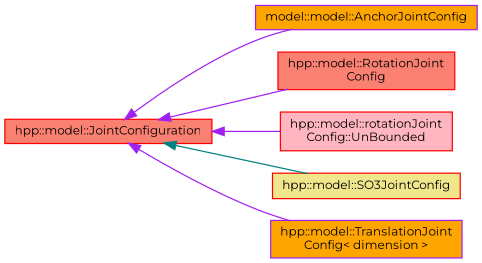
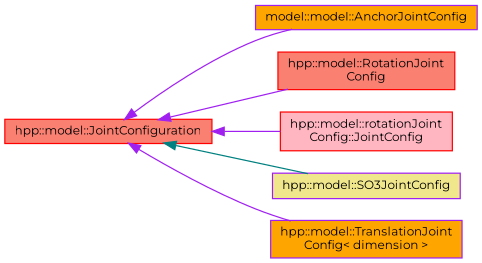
(366, 131) -> (366, 131)
(366, 186) -> (366, 186)
